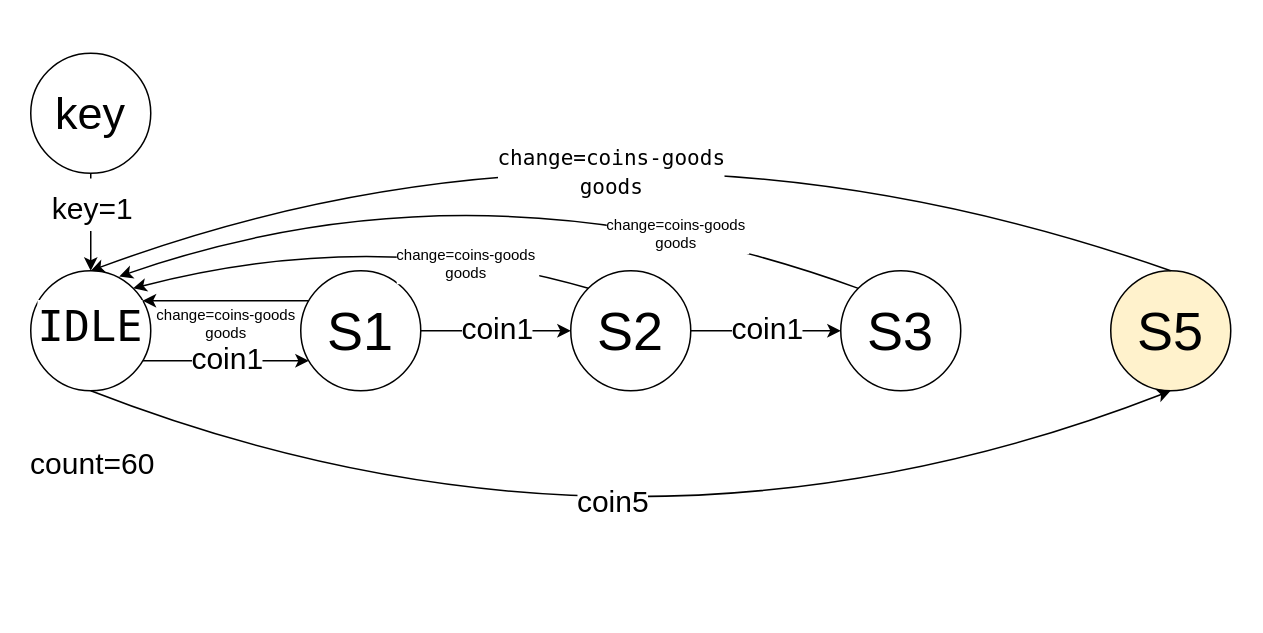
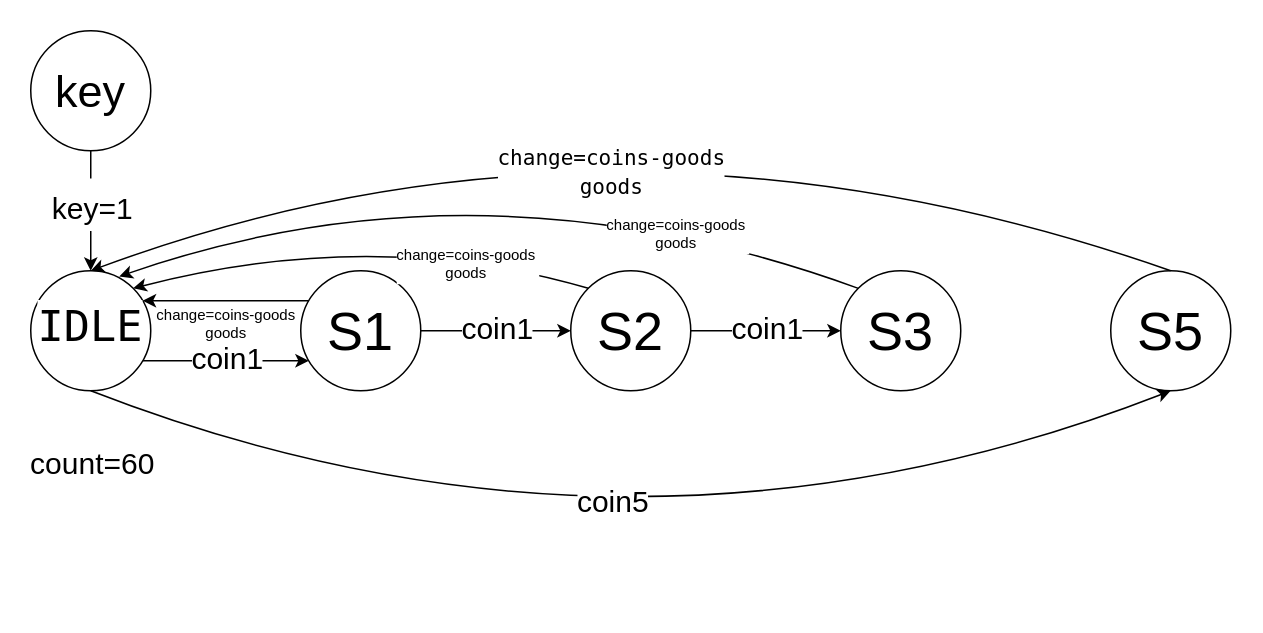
(91, 113) -> (91, 91)
(1171, 331) -> (1171, 331)
